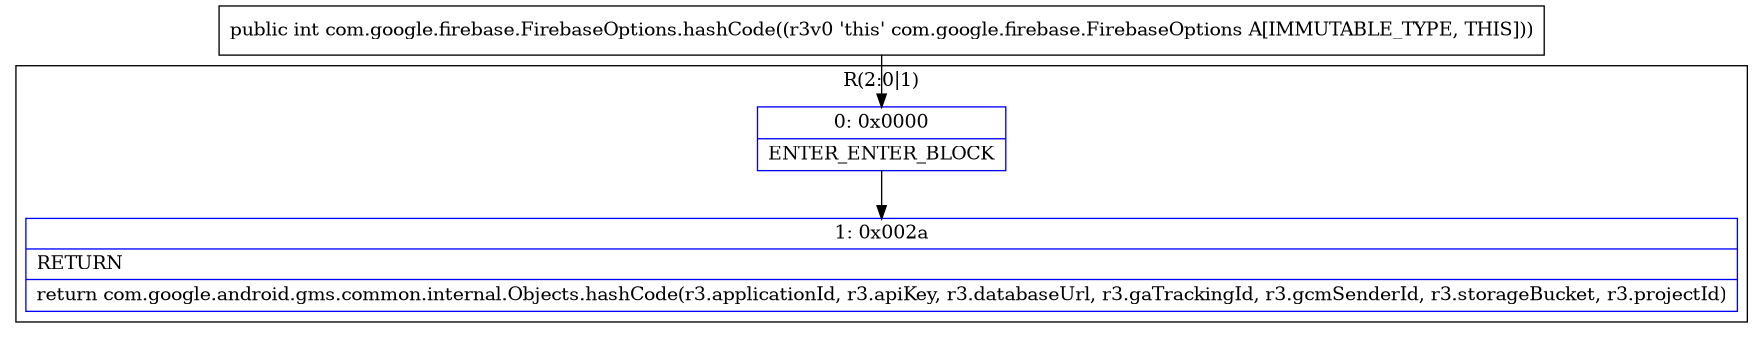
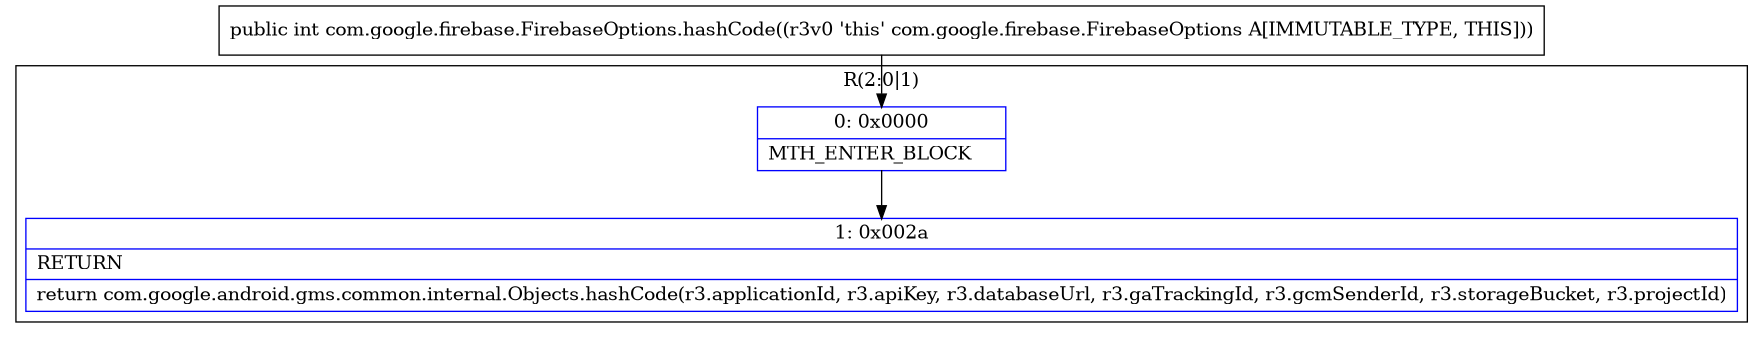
(882, 154) -> (870, 154)
